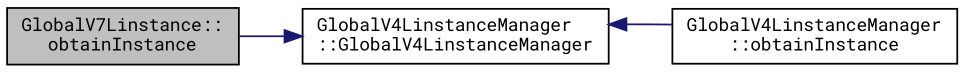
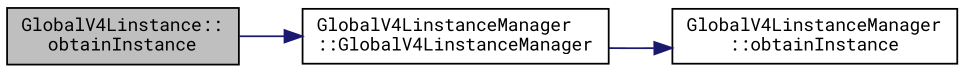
(649, 24) -> (631, 48)
(123, 36) -> (123, 36)
